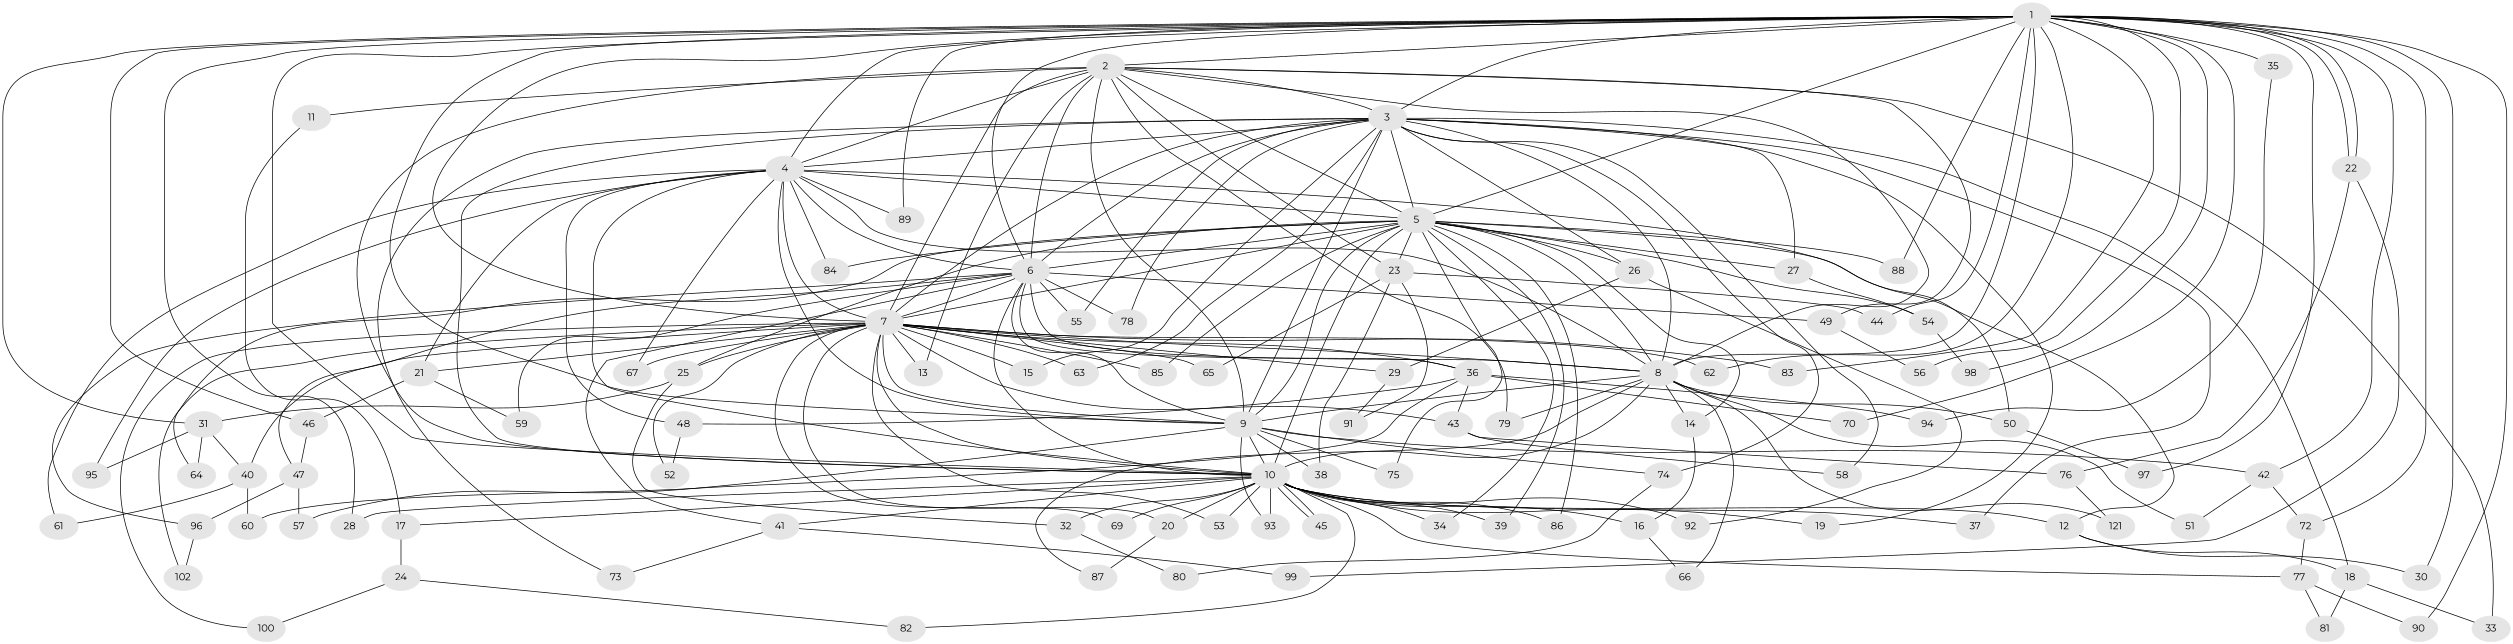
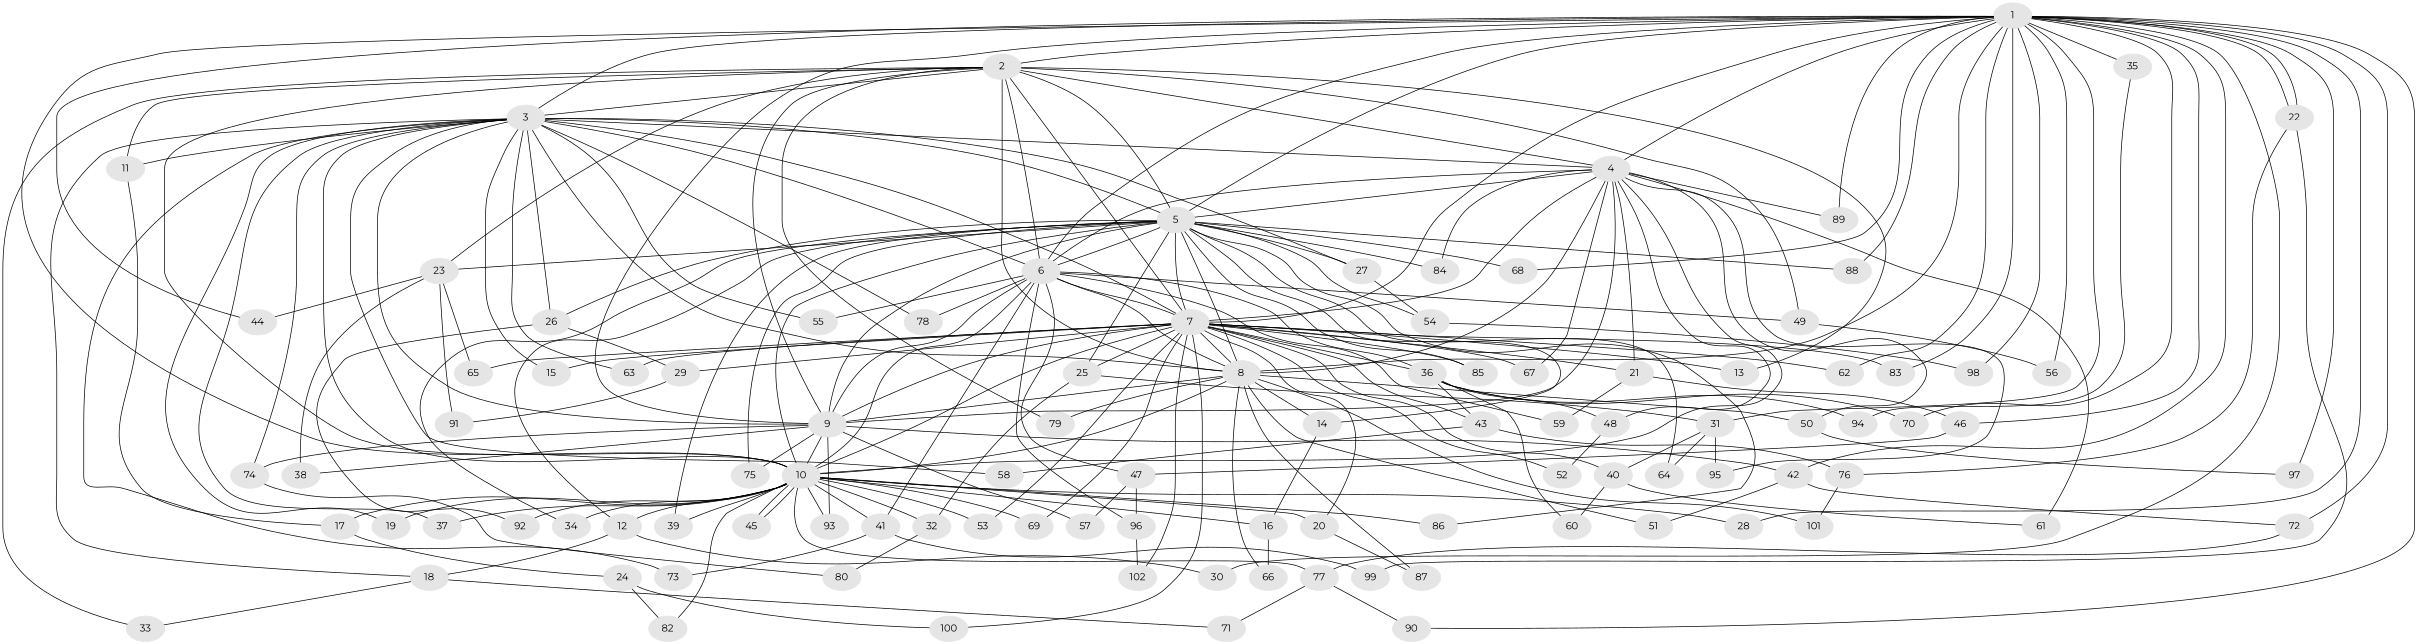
none -> (261, 145)
none -> (1518, 271)
(2116, 527) -> (1814, 527)
(2325, 629) -> (1226, 629)
